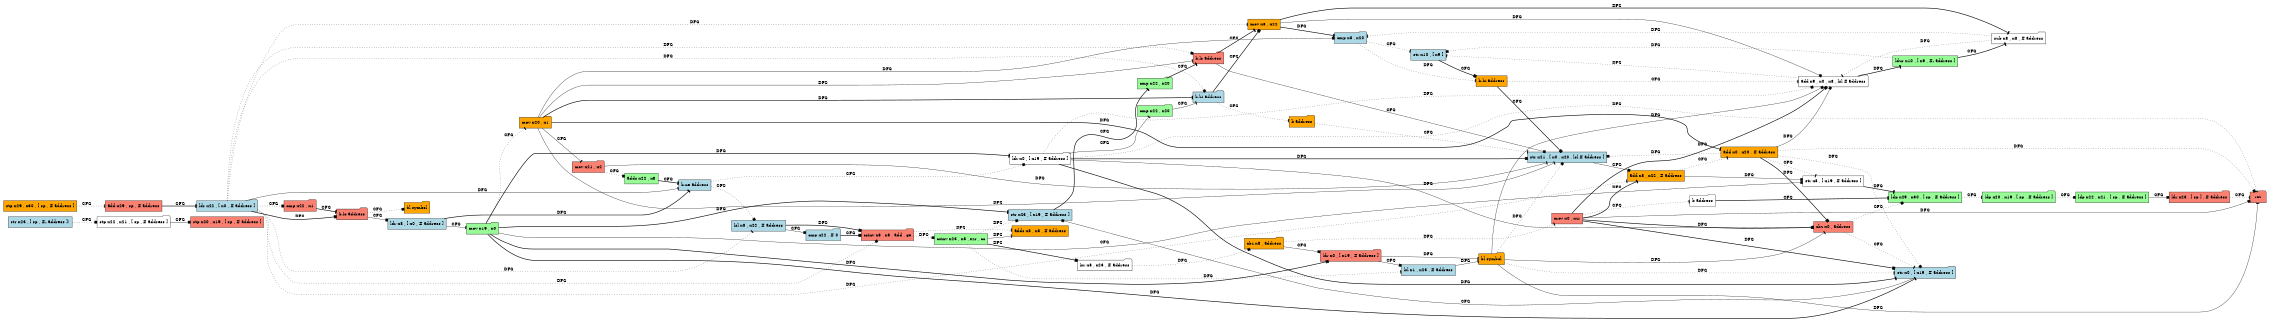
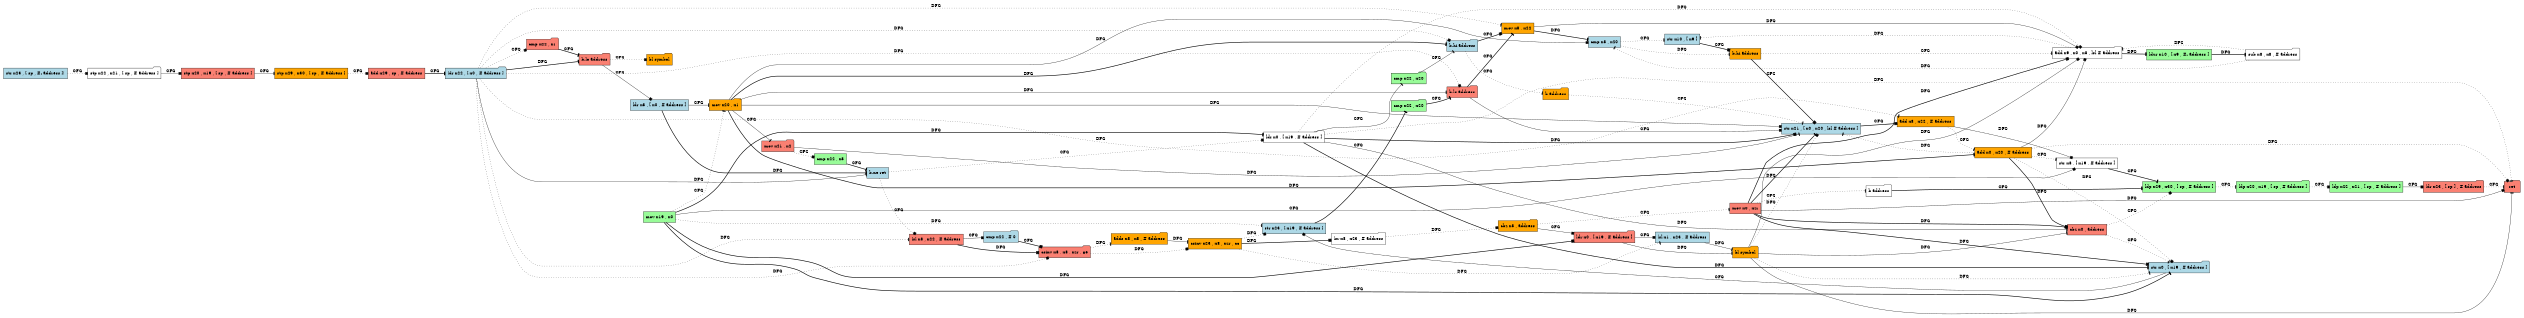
(1645, 8) -> none
(1351, 38) -> (1604, 42)
(1671, 47) -> none
(1972, 52) -> (2226, 52)
none -> (264, 73)
(1665, 155) -> (1908, 149)
(1610, 166) -> (1877, 125)
(641, 179) -> (830, 159)
(695, 185) -> (878, 173)
(1878, 186) -> (2132, 171)
(1610, 202) -> (1783, 169)
(1032, 204) -> (1260, 105)
(90, 206) -> (357, 73)
(740, 209) -> (968, 223)
(292, 219) -> (542, 66)
(759, 226) -> (936, 239)
(455, 227) -> (698, 105)
(483, 229) -> (659, 217)
(1040, 231) -> (1139, 239)
(887, 235) -> (1065, 252)
(999, 237) -> (1177, 241)
(1428, 237) -> (1645, 213)
(961, 239) -> (1215, 244)
